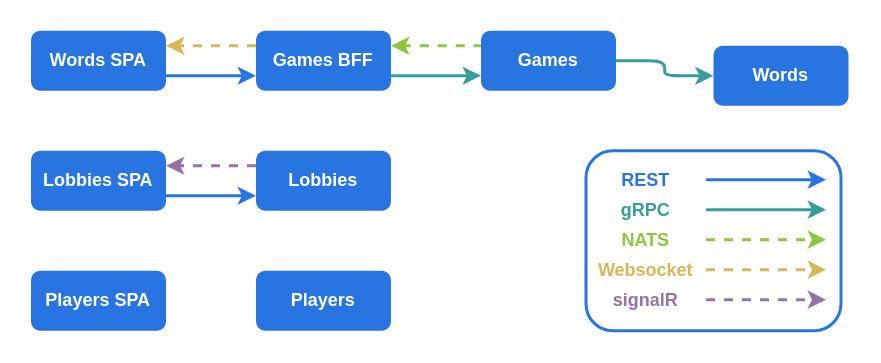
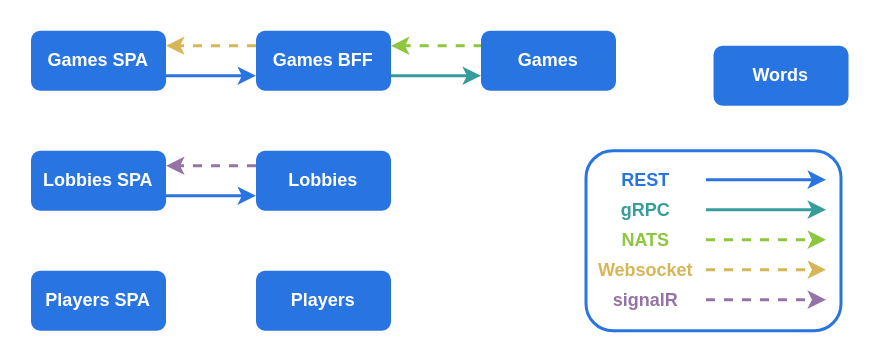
(98, 61) -> (98, 61)
(661, 63) -> none
